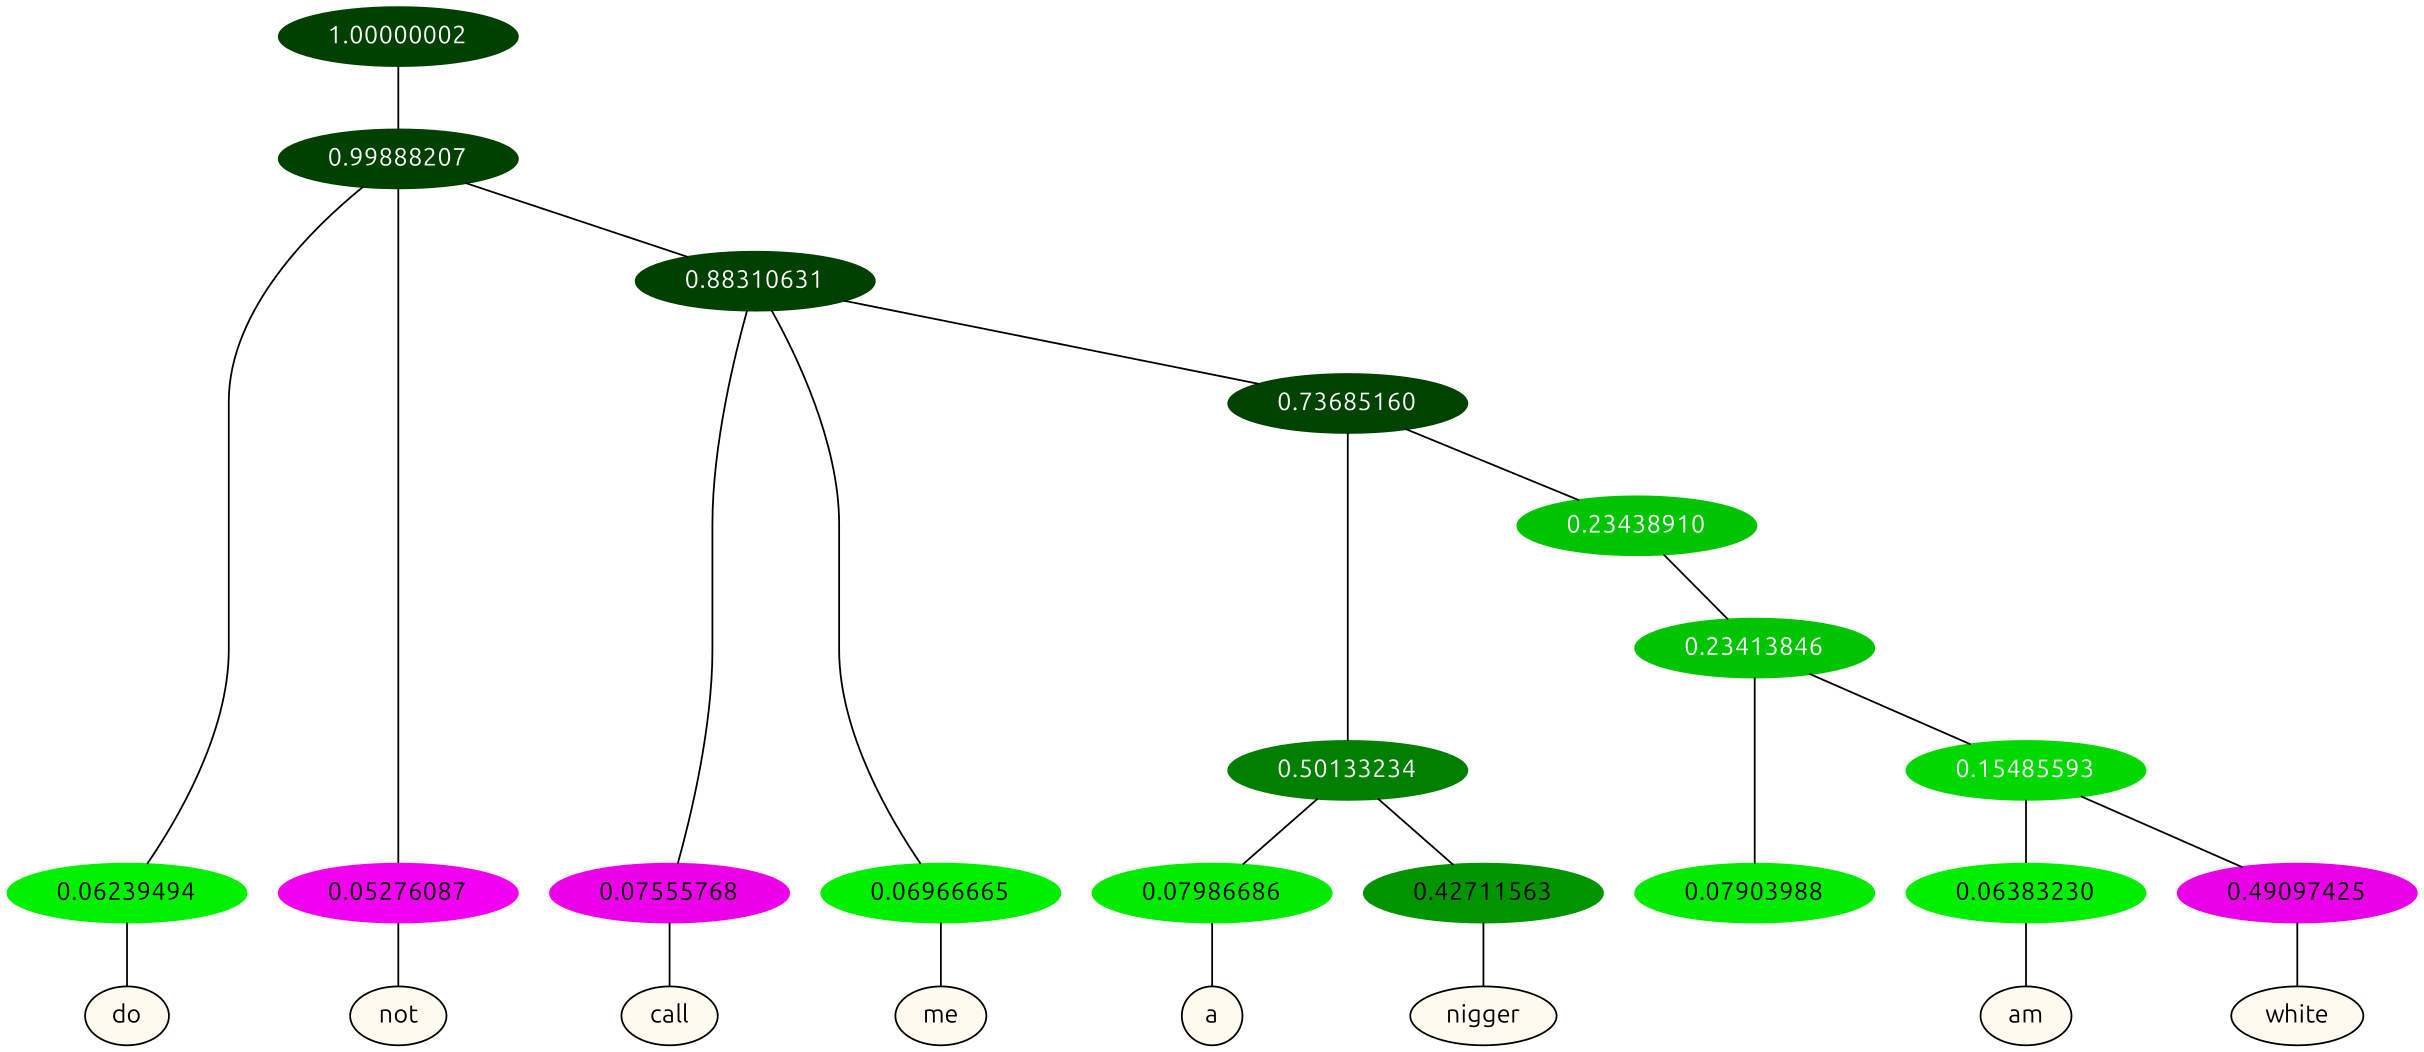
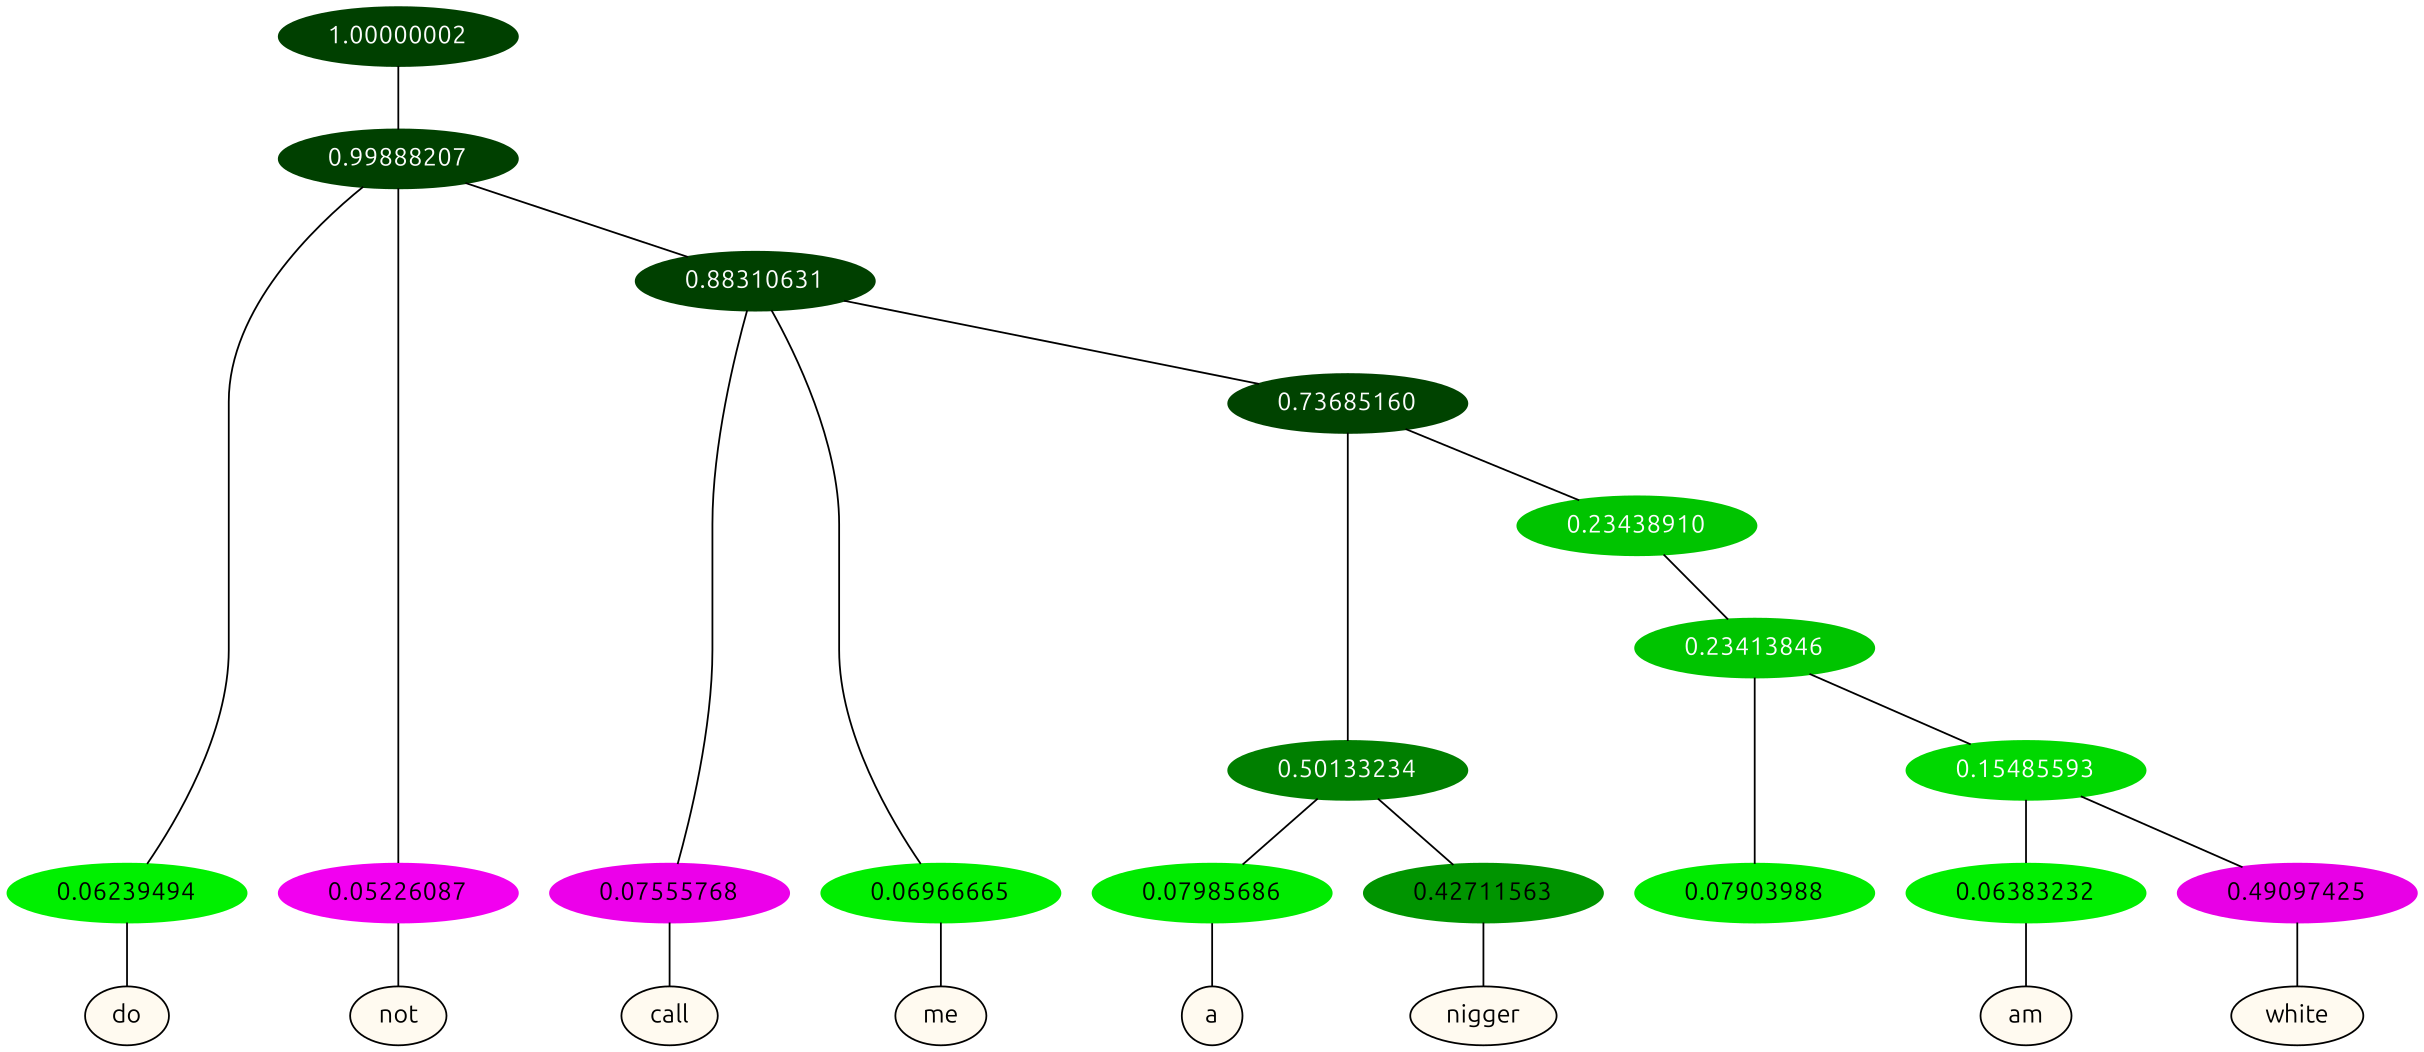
(398, 893) -> (398, 893)
(1212, 893) -> (1212, 893)
(2026, 893) -> (2026, 893)
